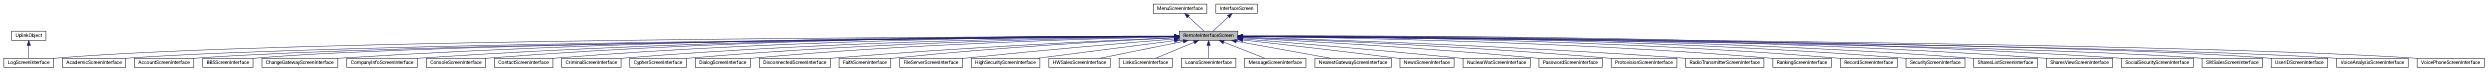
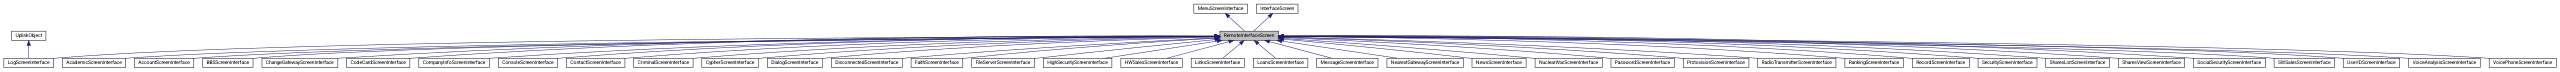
none -> (378, 63)
